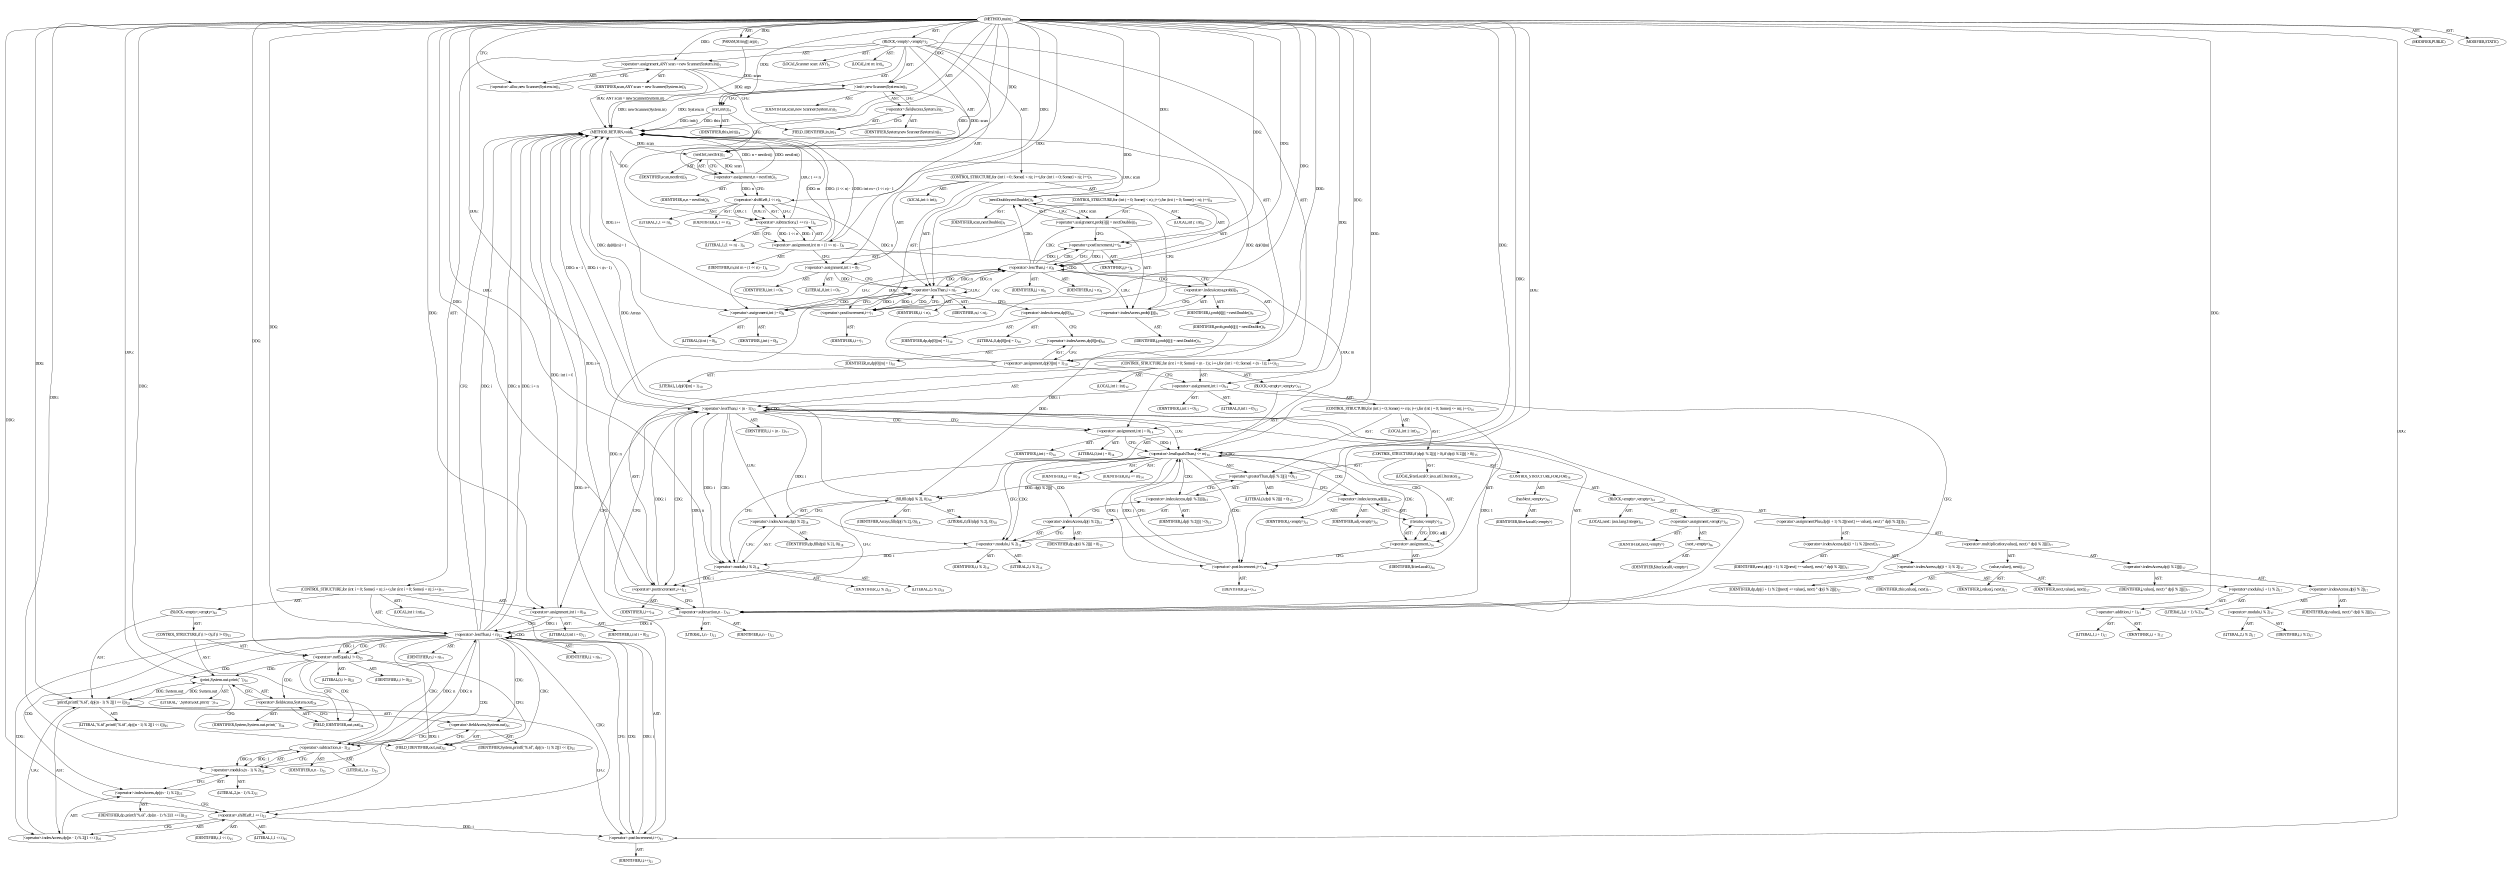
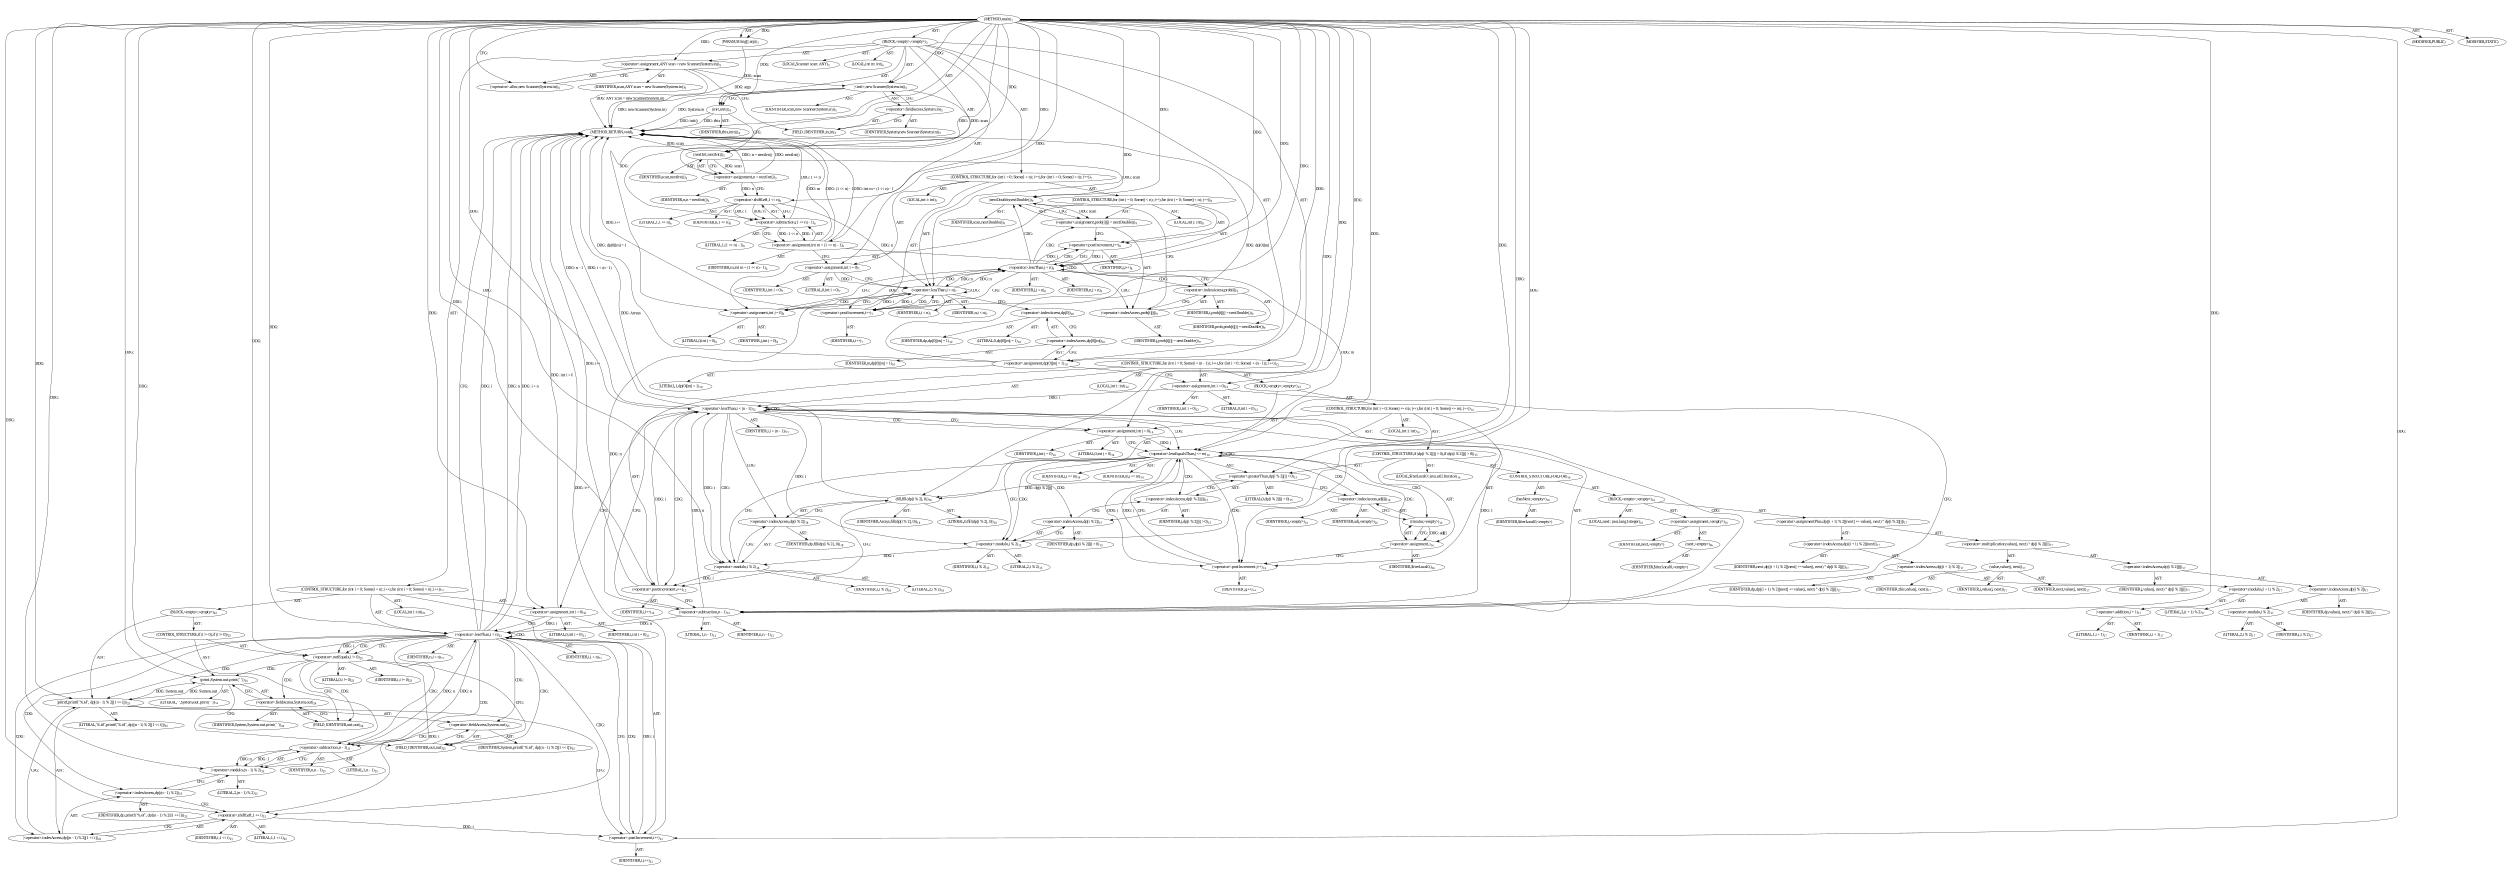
(650, 149) -> (663, 144)
none -> (1050, 331)
(1065, 383) -> (1323, 256)
